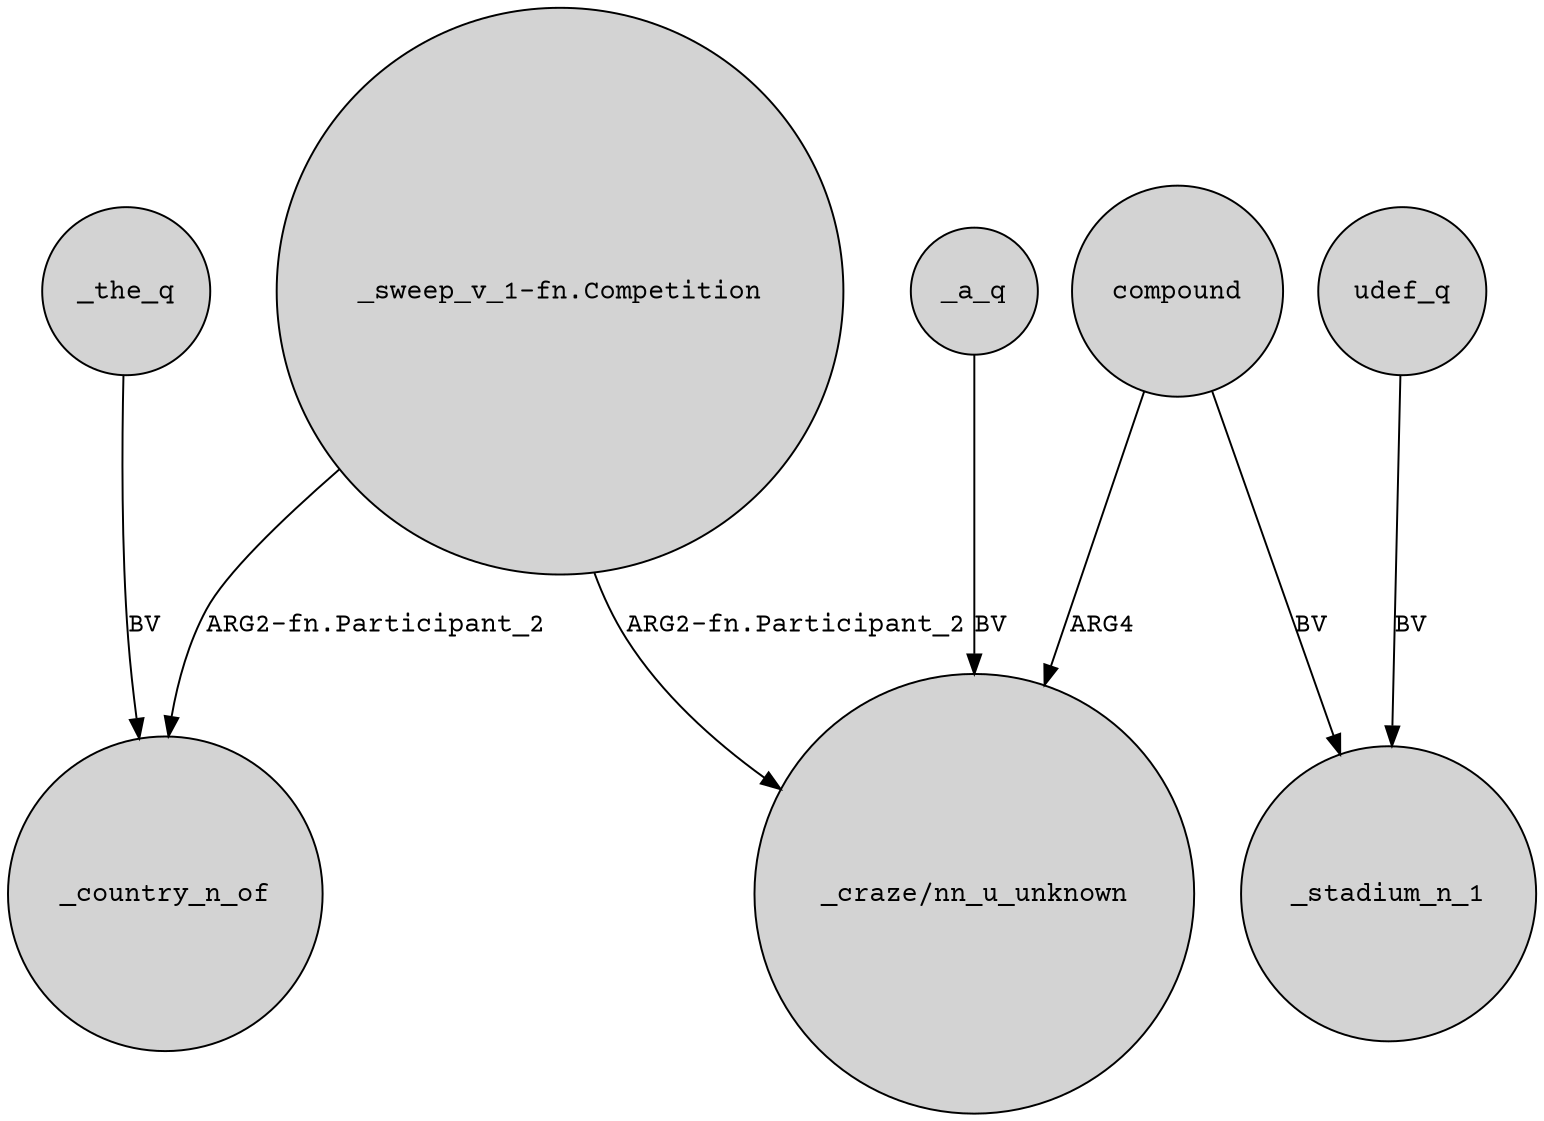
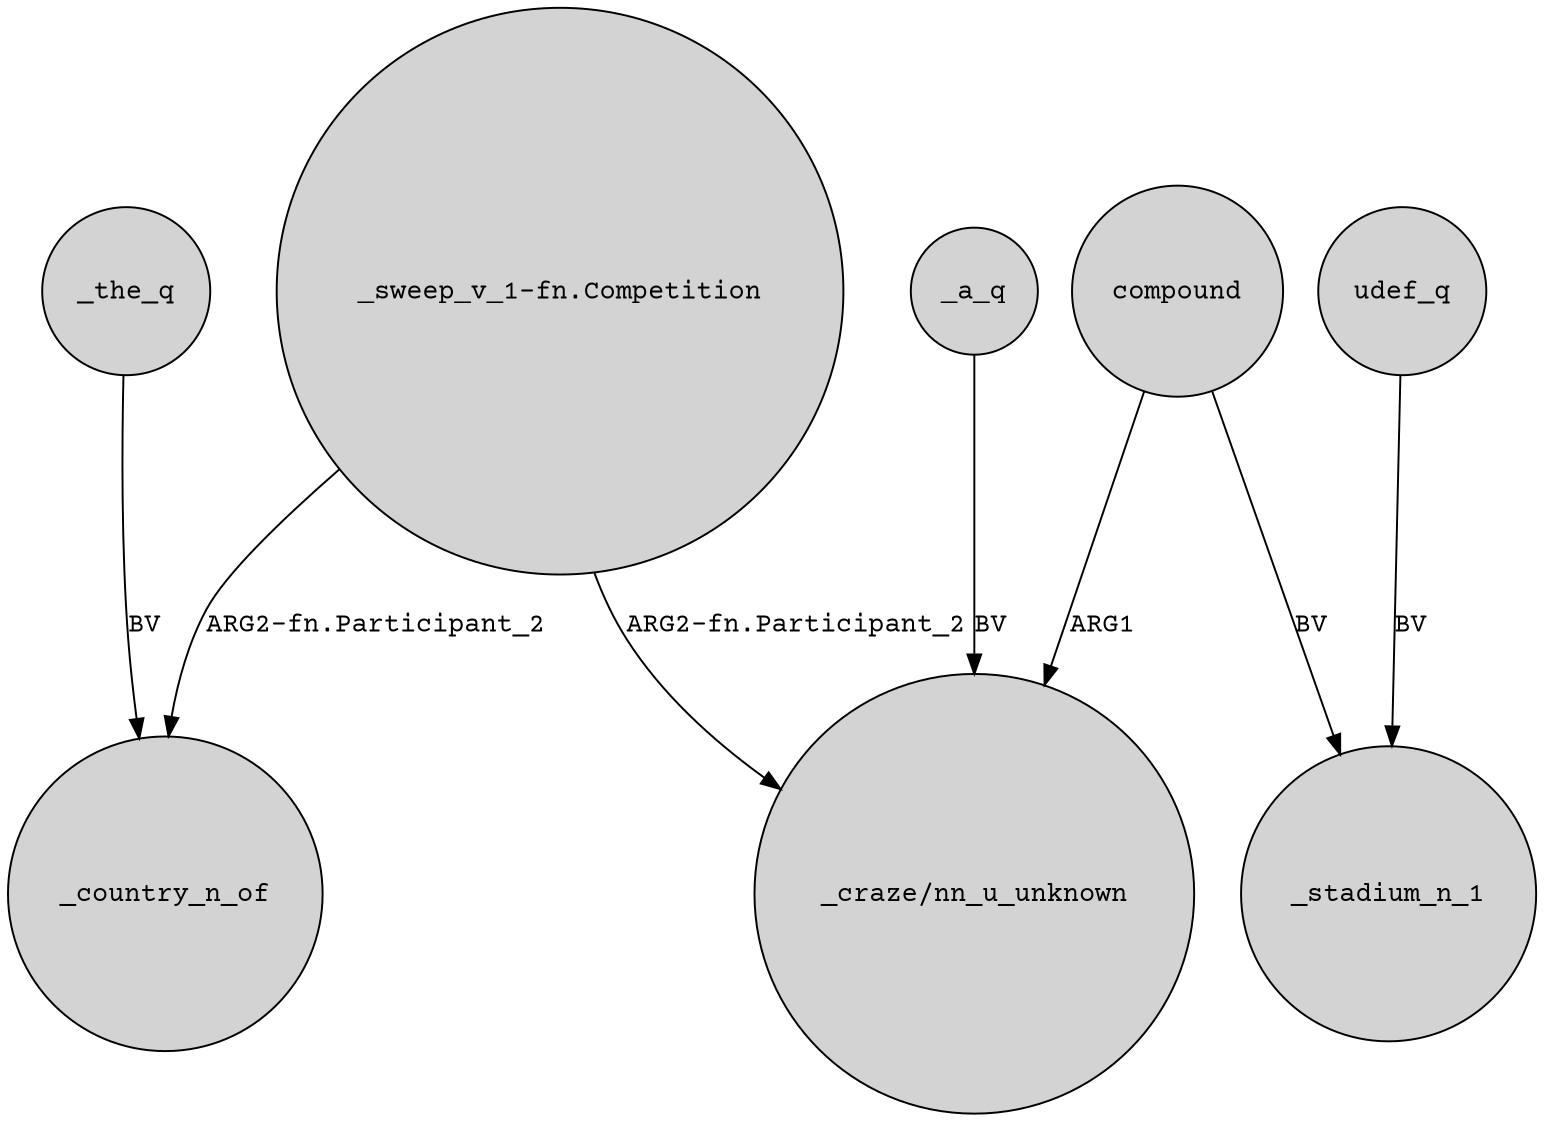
(1103, 624) -> (1103, 624)
